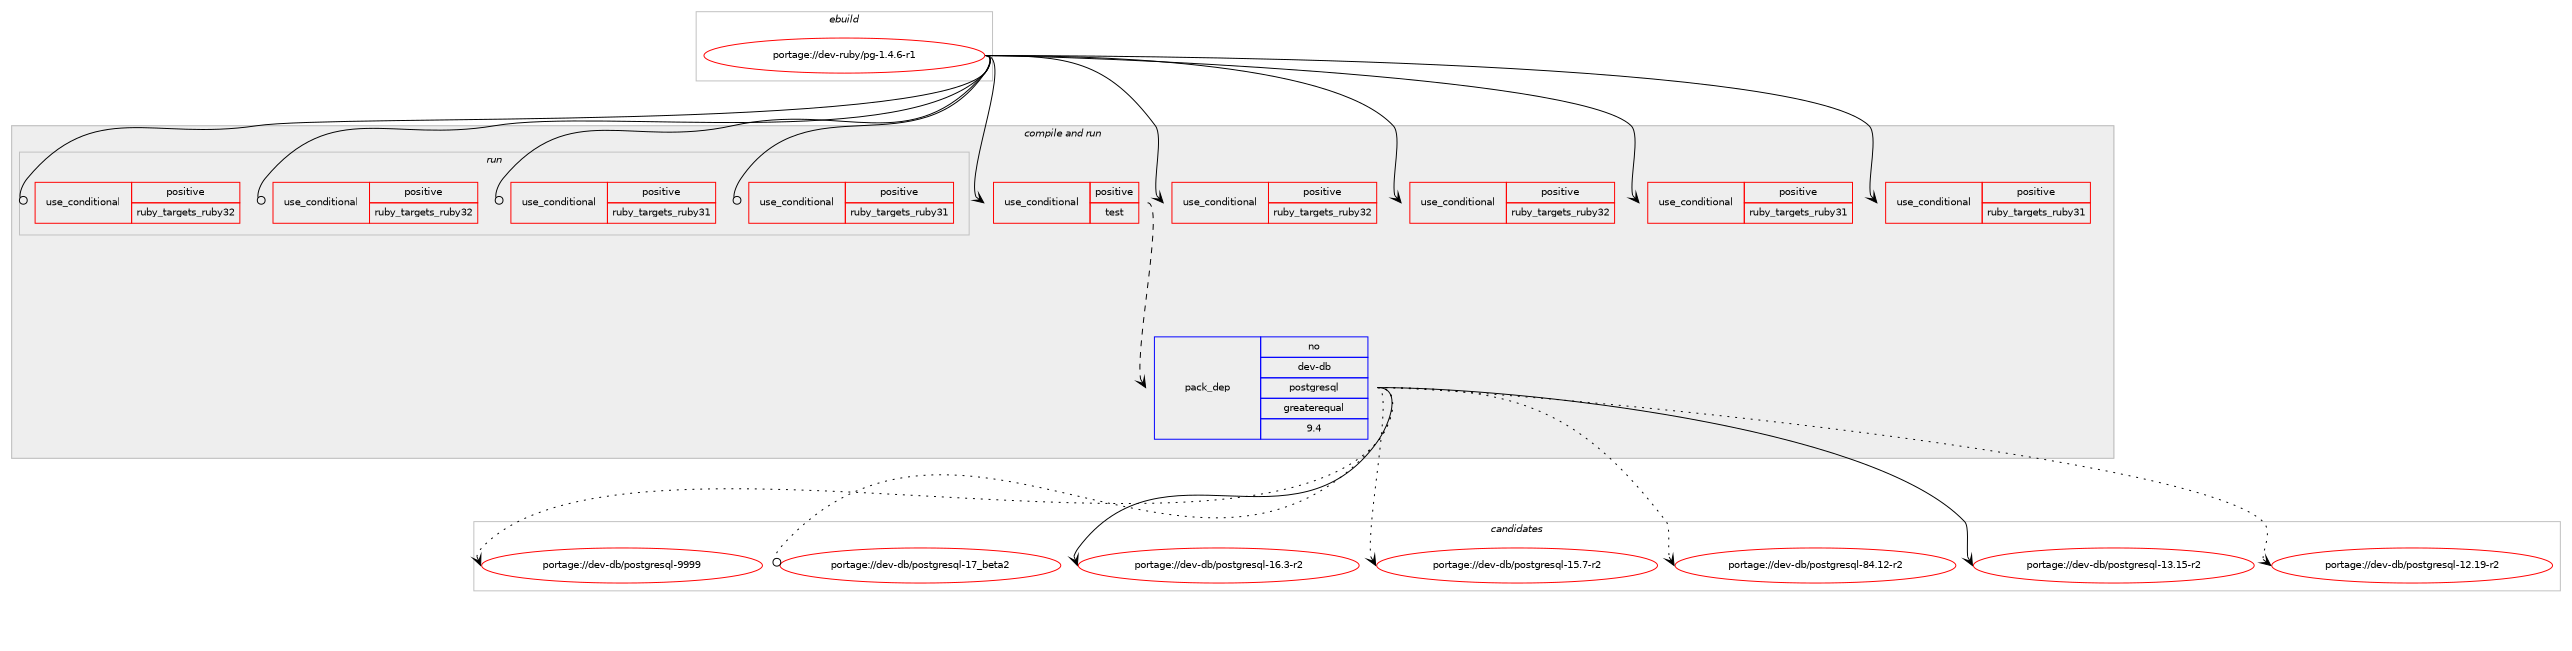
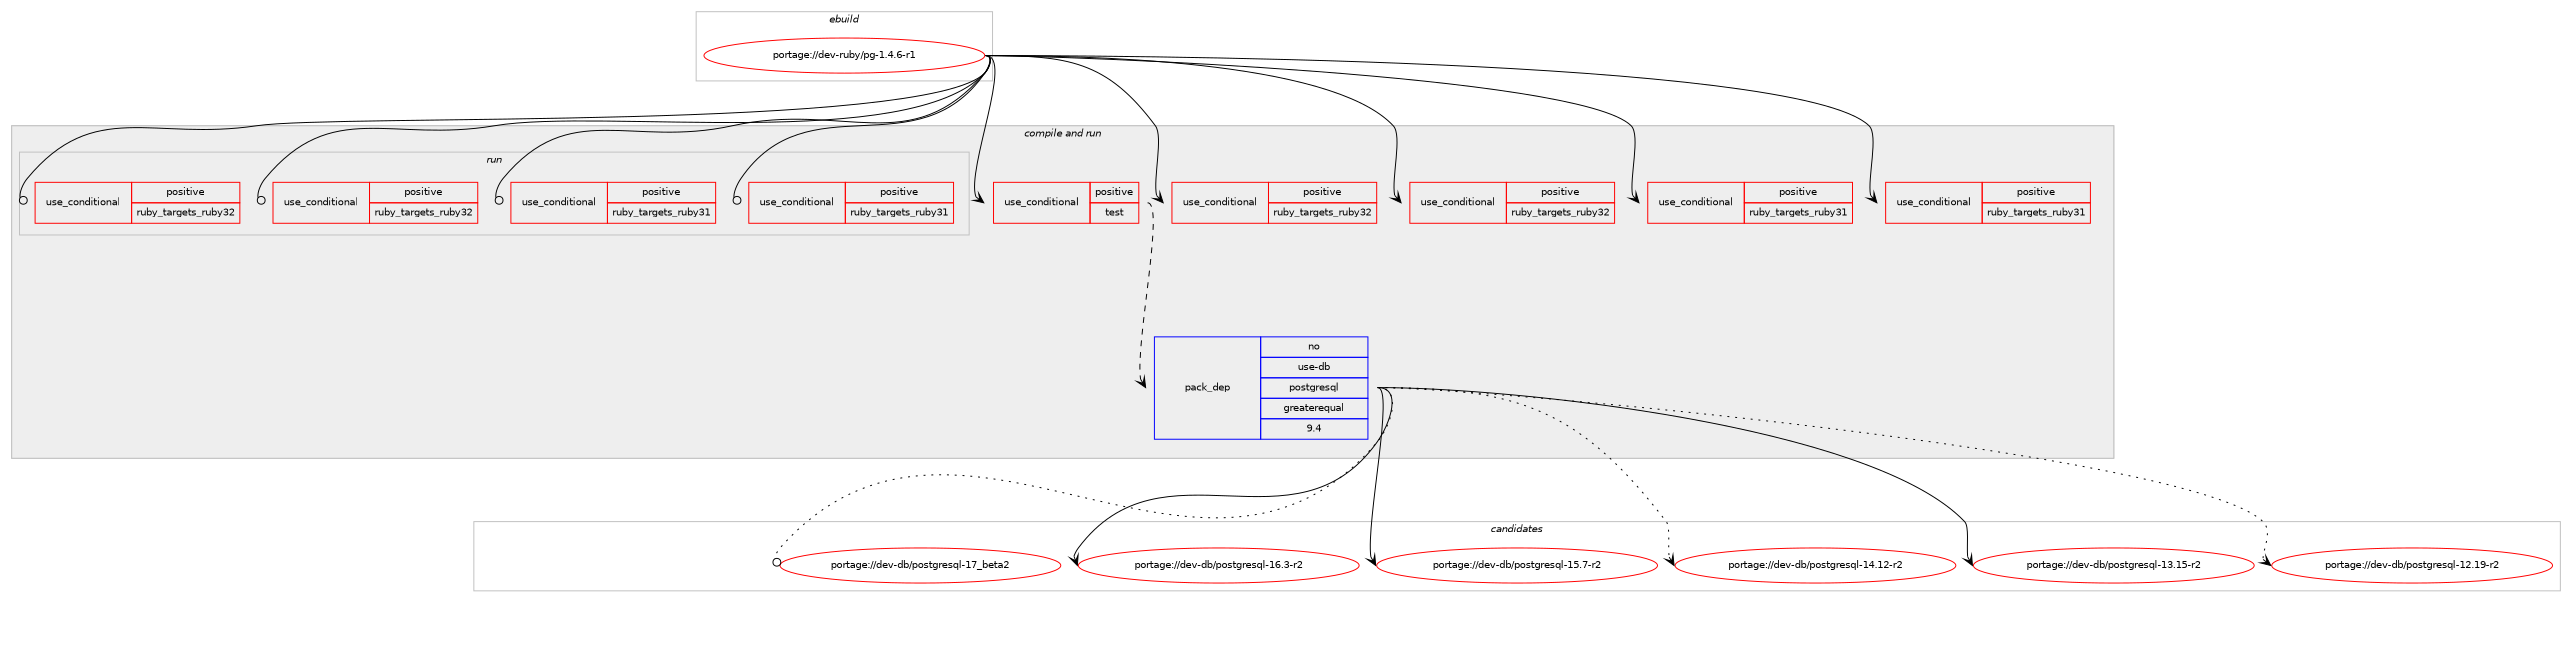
(1314, 367) -> (1314, 367)
(1377, 472) -> (1377, 472)
(622, 566) -> none
(1815, 566) -> (1815, 566)
